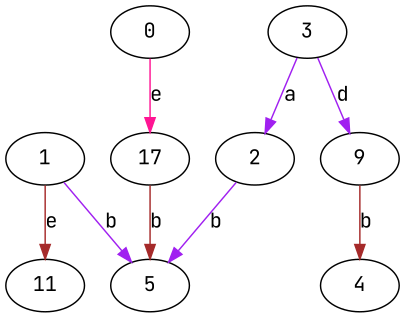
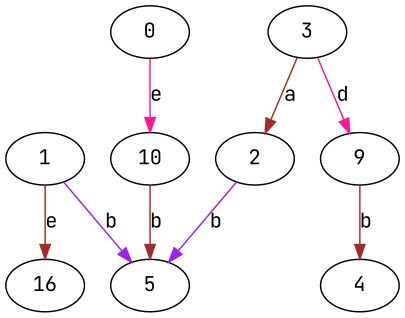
(284, 89) -> (284, 89)
(331, 89) -> (331, 89)
(150, 159) -> (150, 159)
(45, 286) -> (45, 286)
